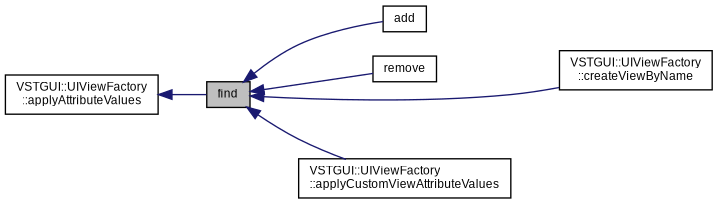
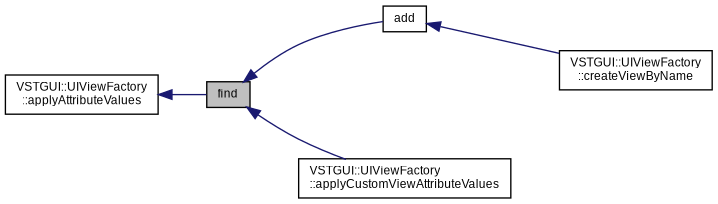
(405, 69) -> none
(412, 100) -> (500, 40)
